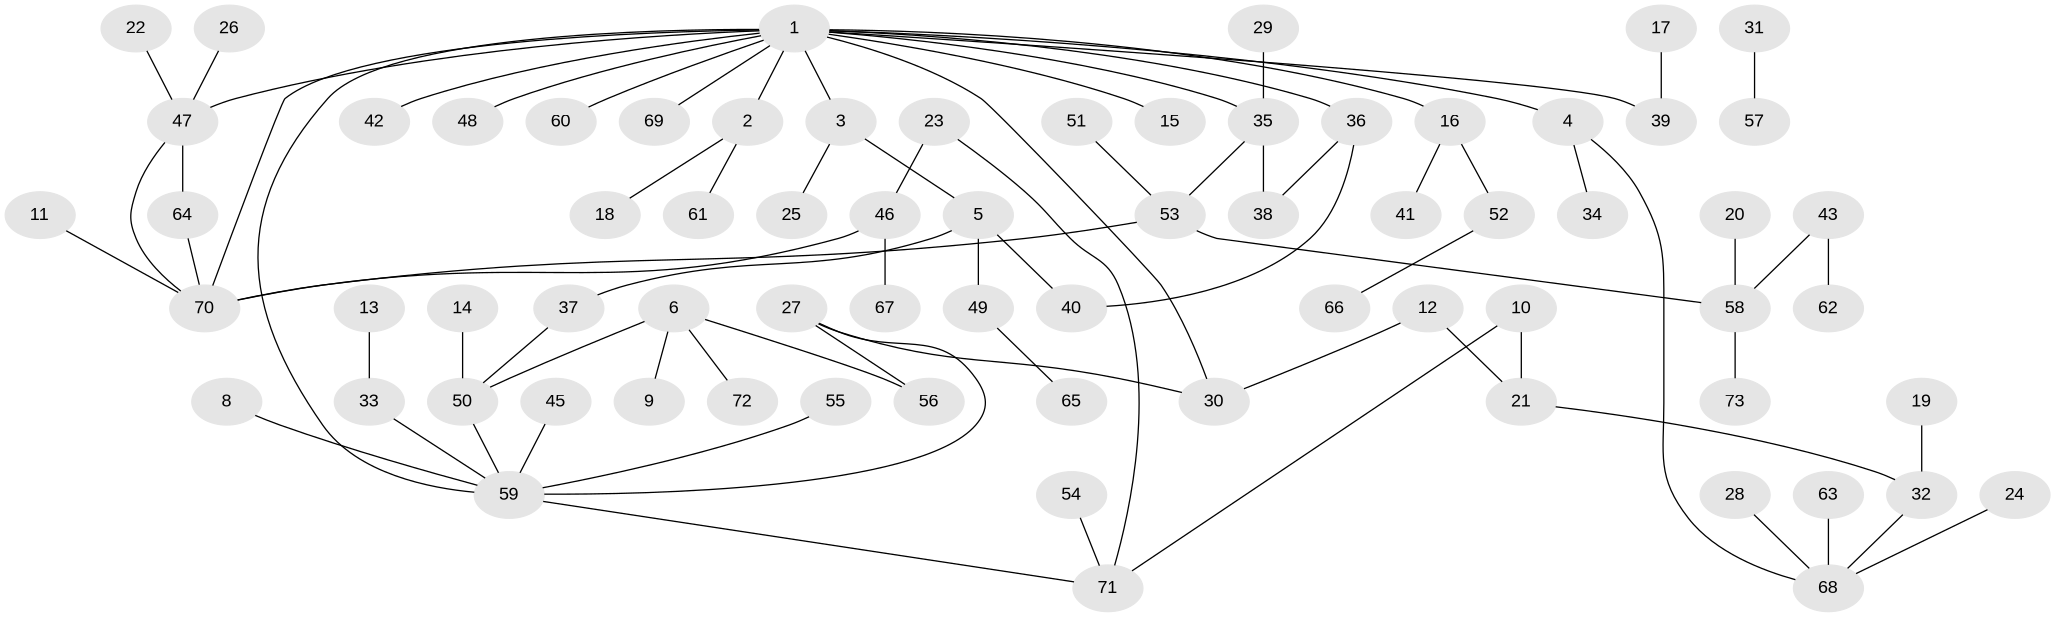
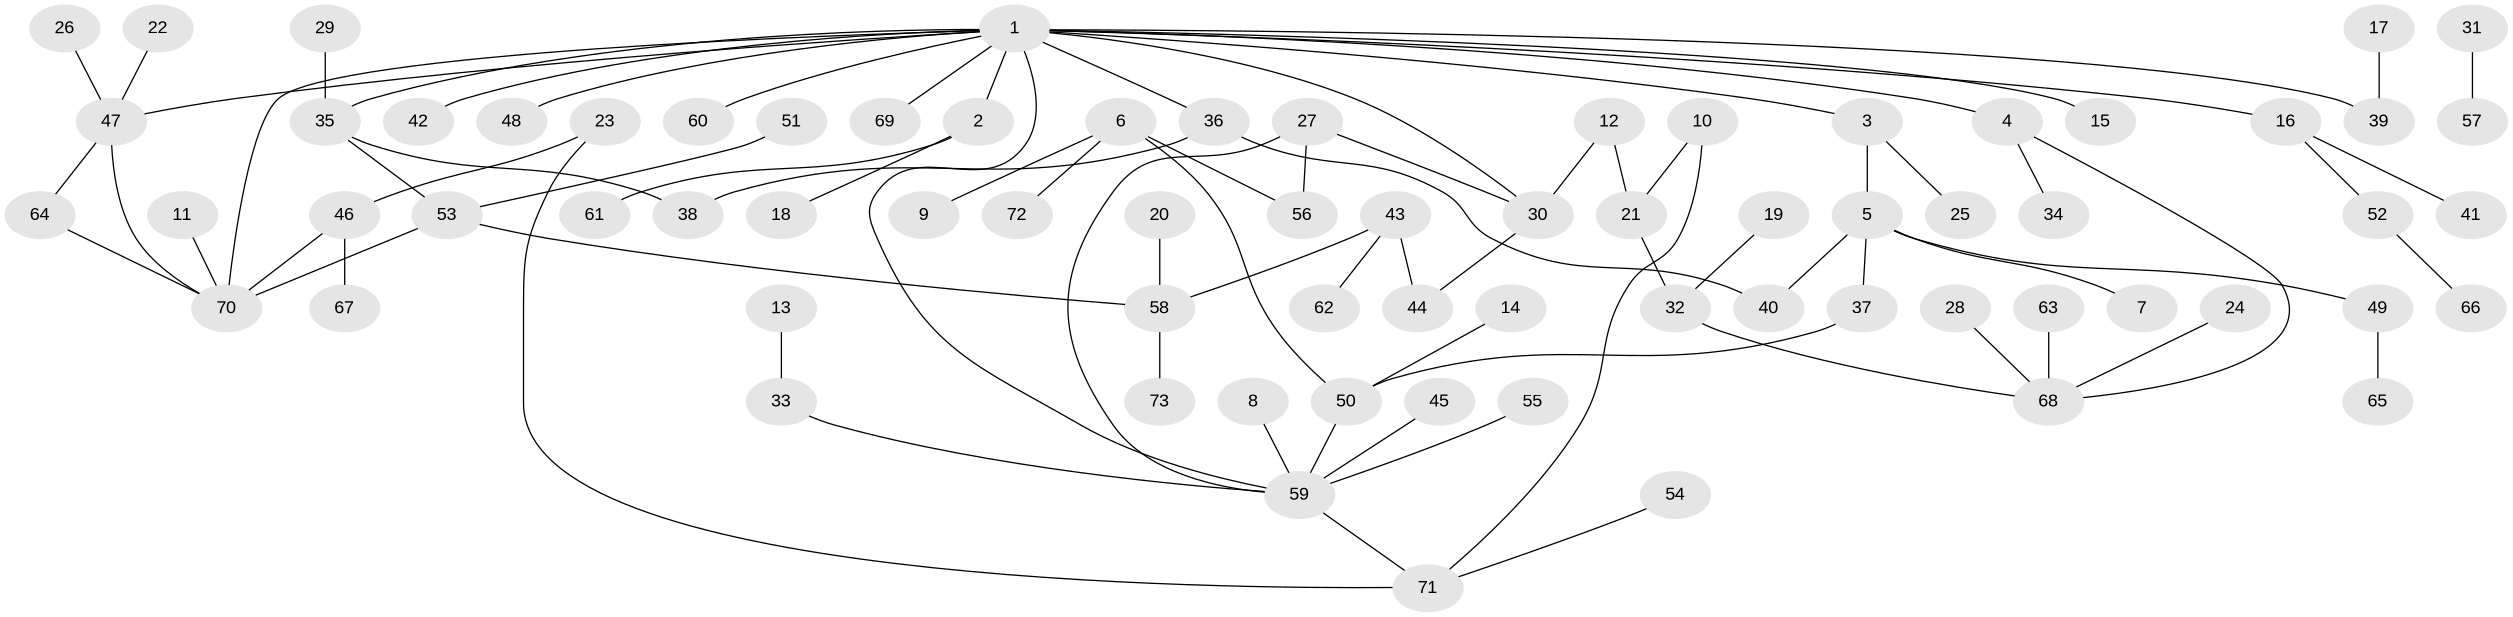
none -> (1418, 308)
none -> (2142, 308)
